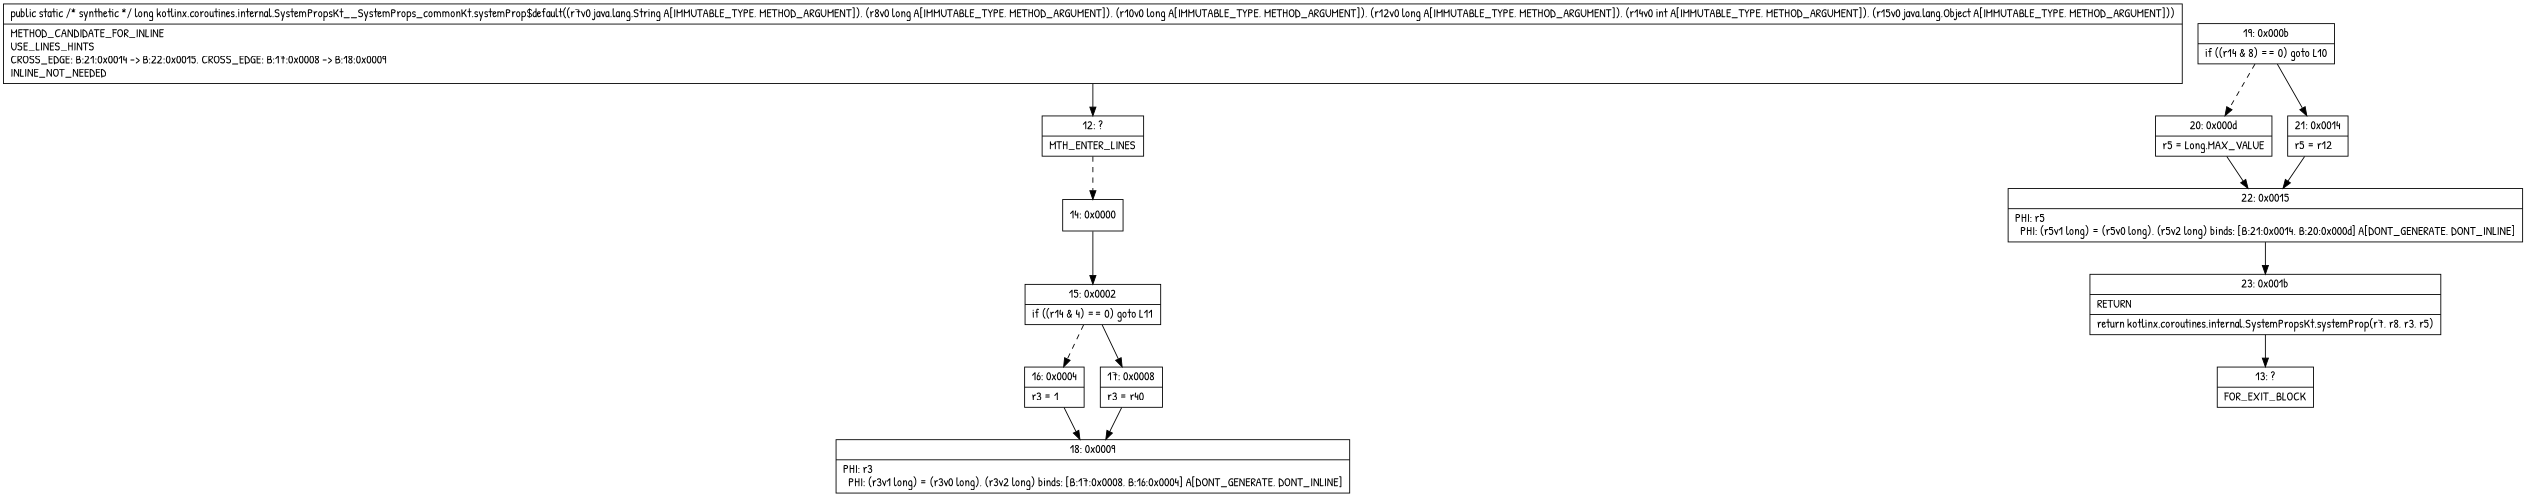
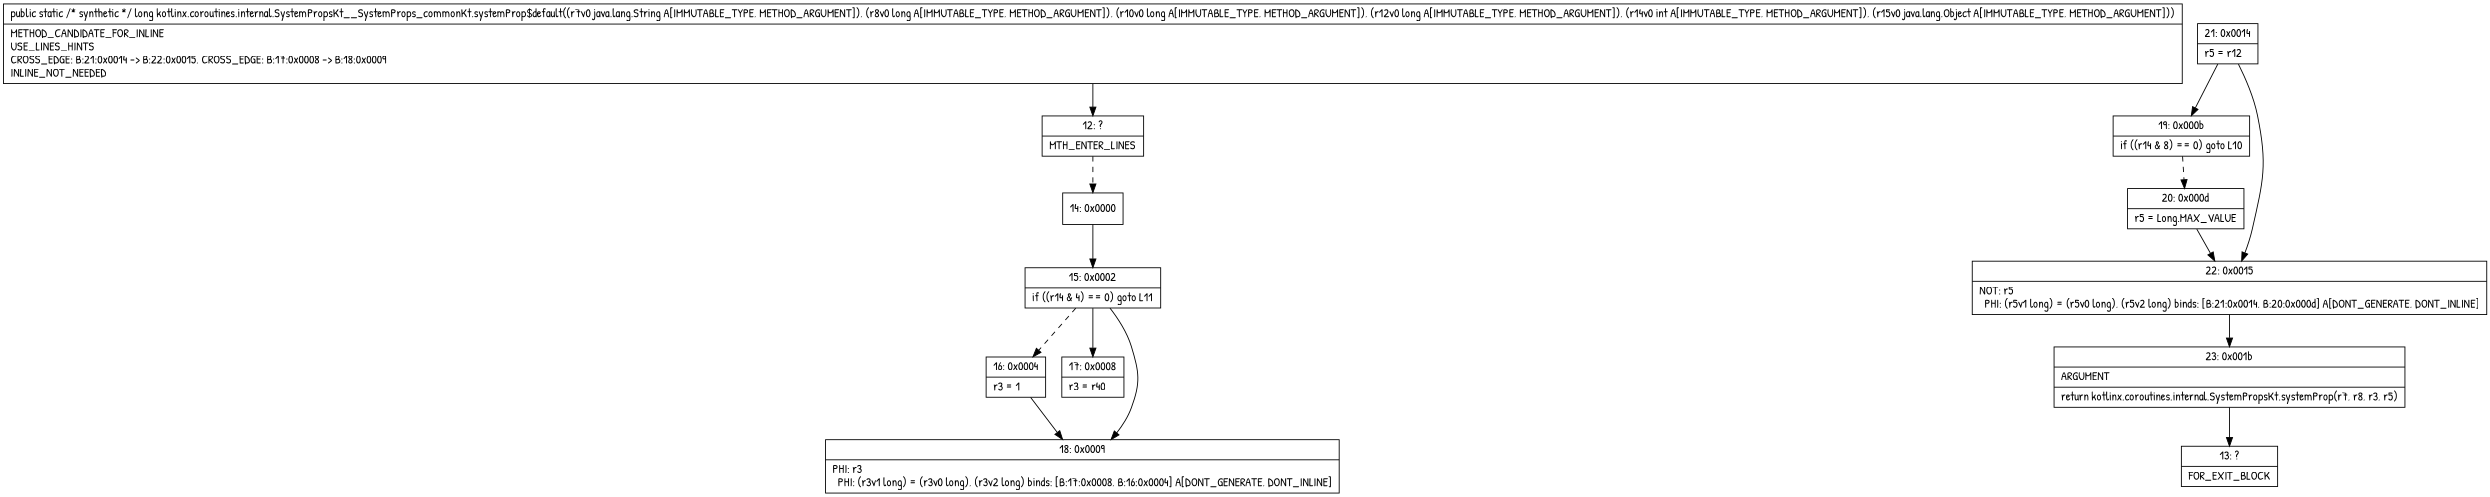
(2290, 86) -> (2207, 86)
(2031, 218) -> (1998, 291)
(2114, 304) -> (2086, 377)
(1116, 420) -> (1137, 370)
